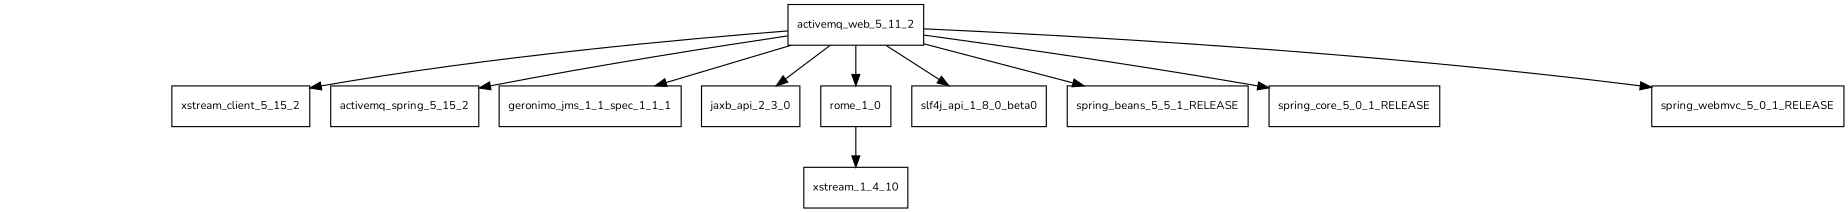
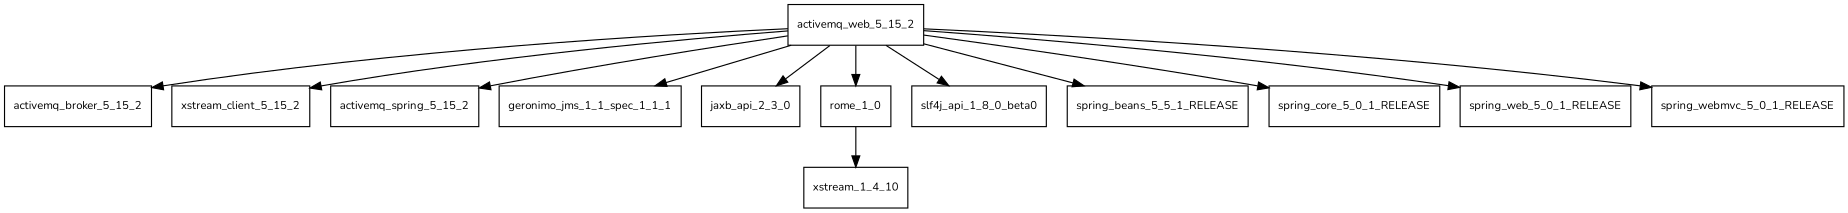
(856, 25) -> (856, 25)
none -> (78, 106)
none -> (1545, 106)
